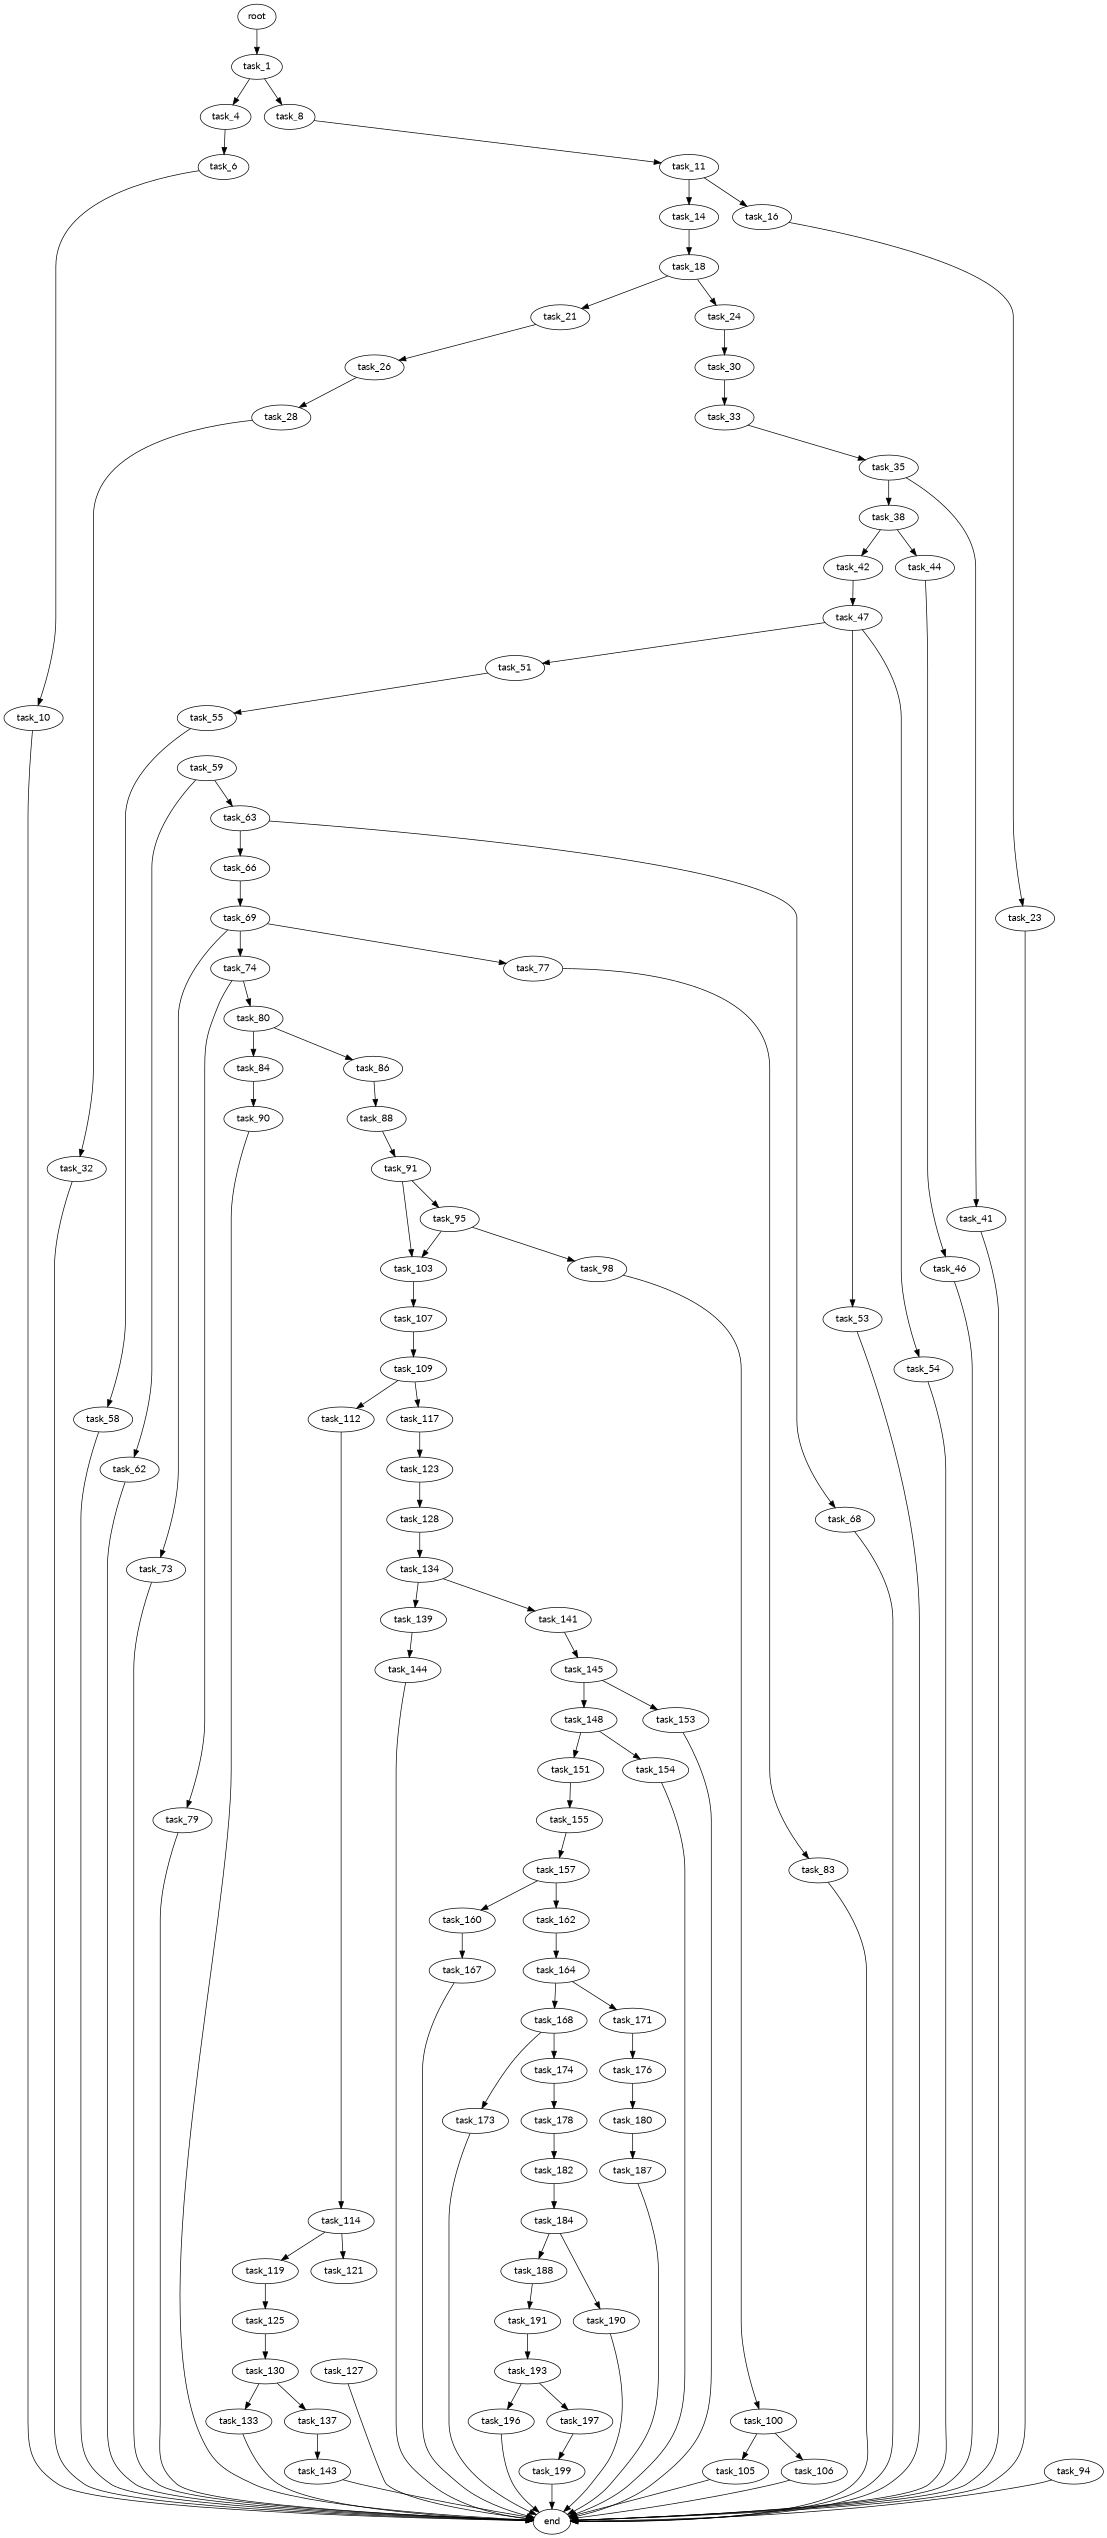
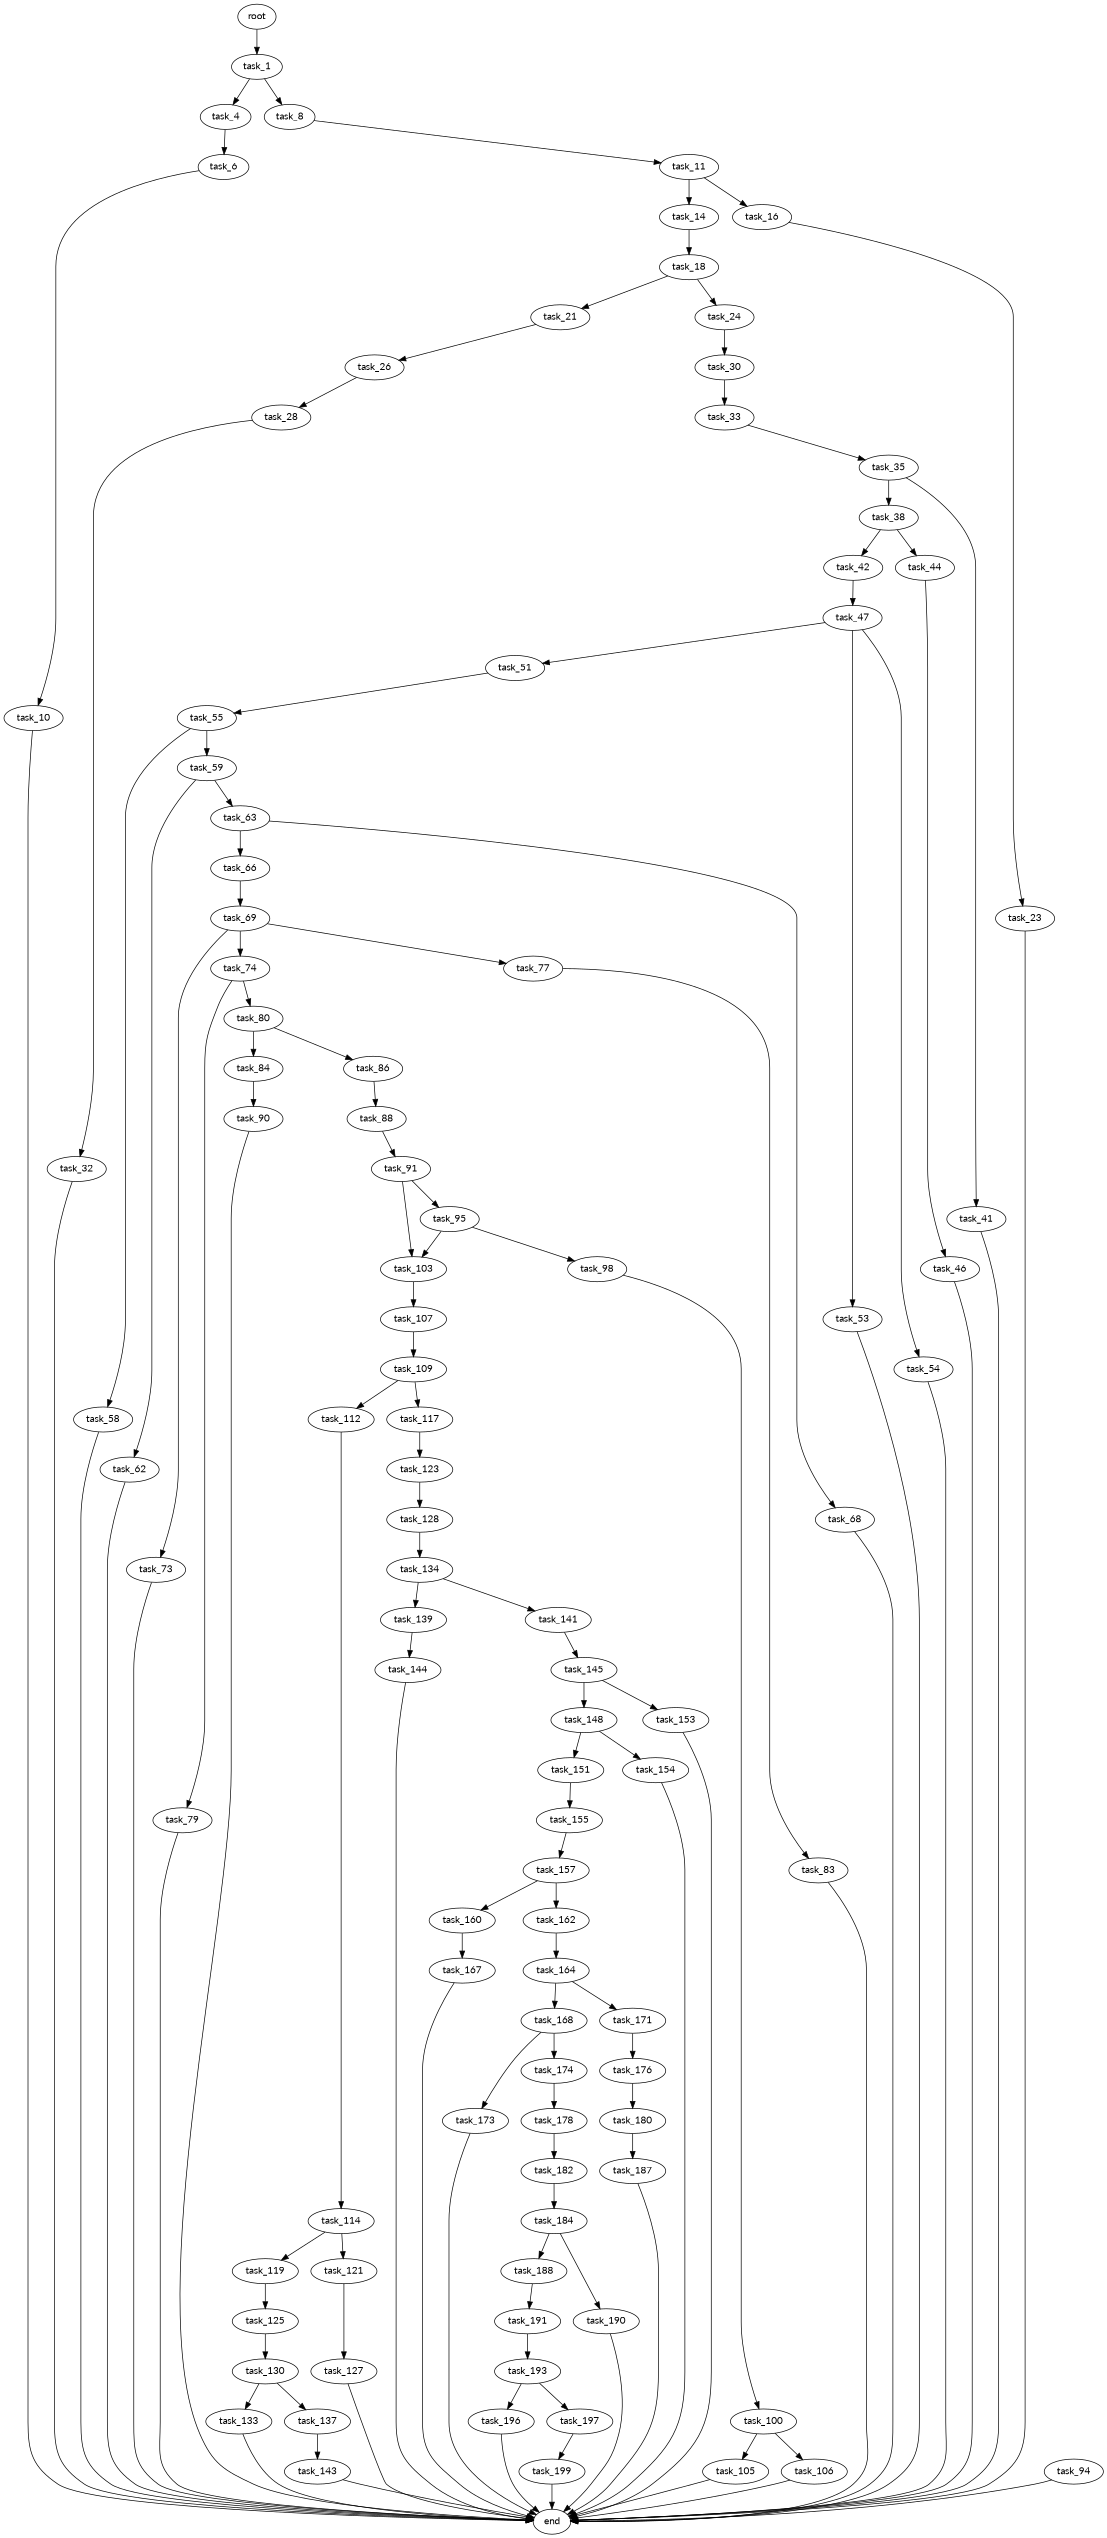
none -> (207, 740)
none -> (344, 2318)
